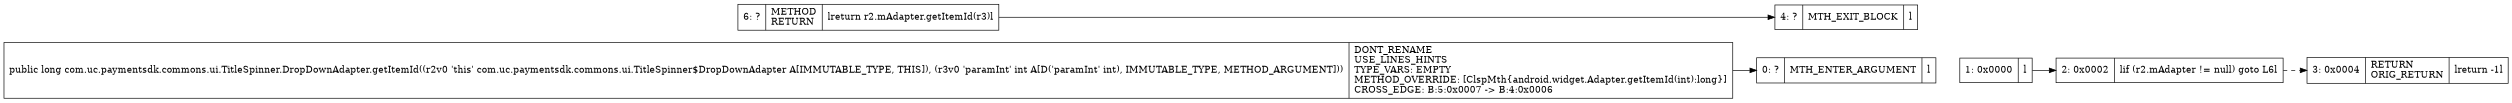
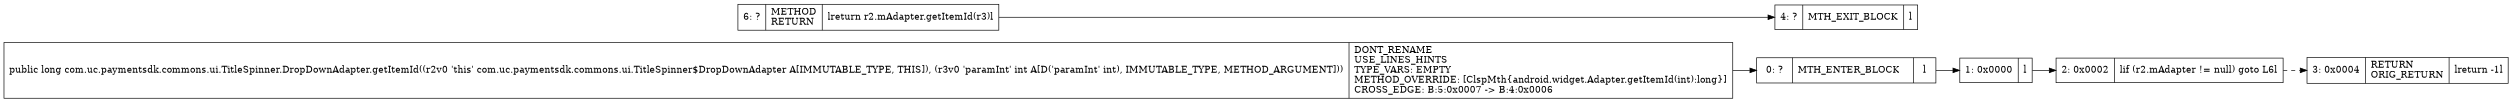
(1853, 70) -> (1849, 70)
none -> (1944, 70)
